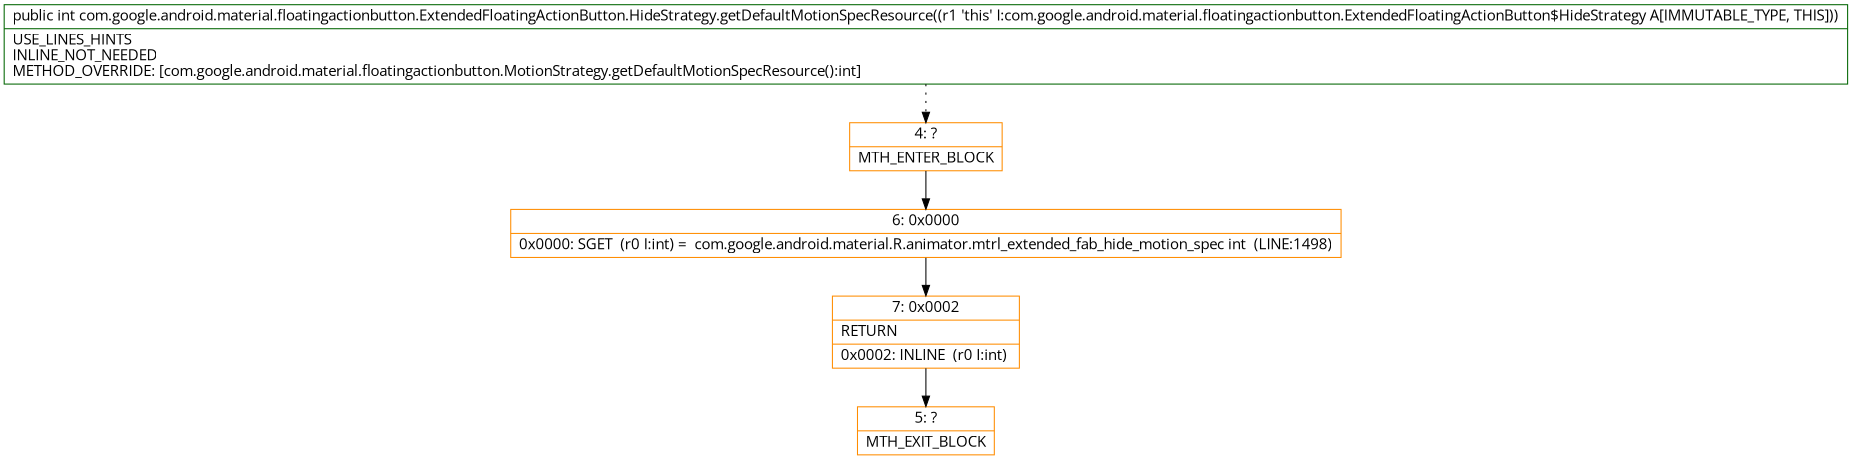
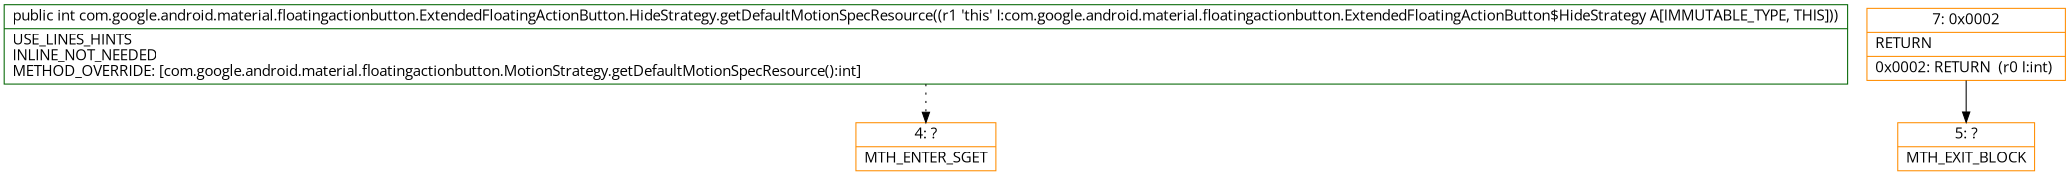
(926, 158) -> (926, 158)
(926, 233) -> none
(926, 356) -> (1966, 68)
